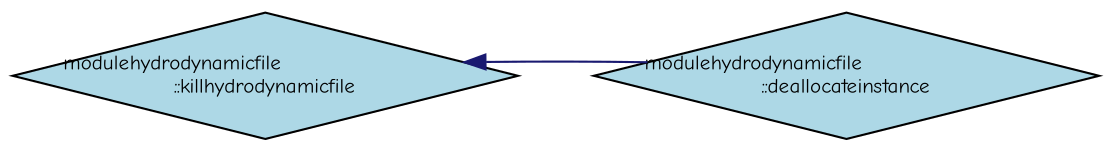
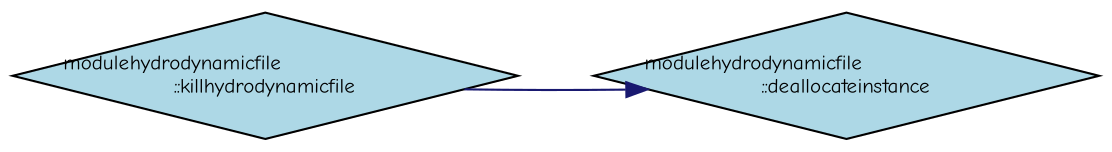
(567, 62) -> (545, 90)
